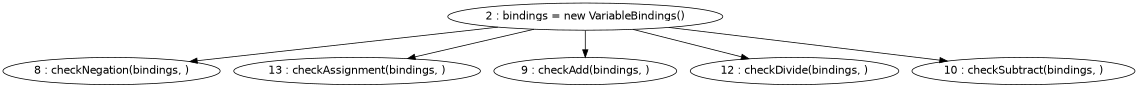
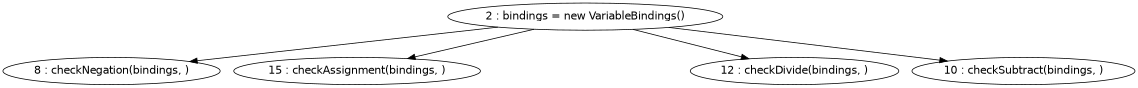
(357, 71) -> (357, 71)
(585, 71) -> none
